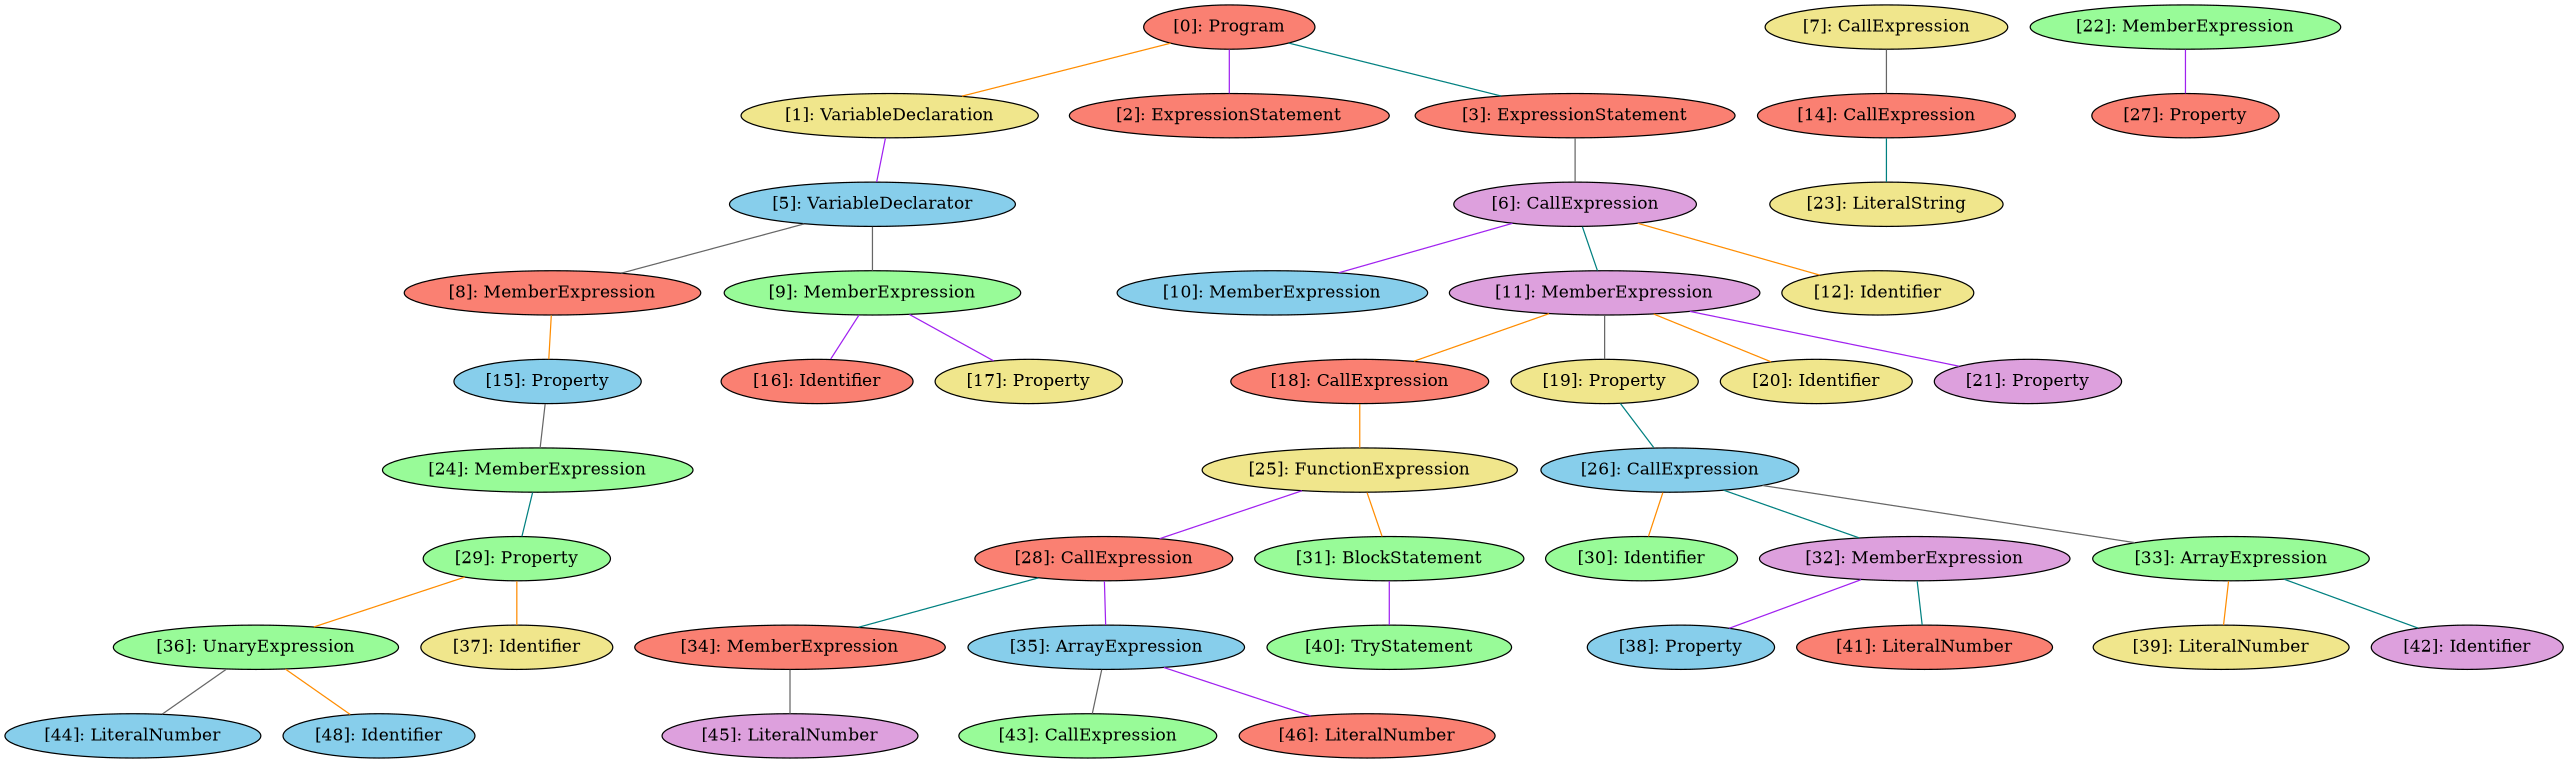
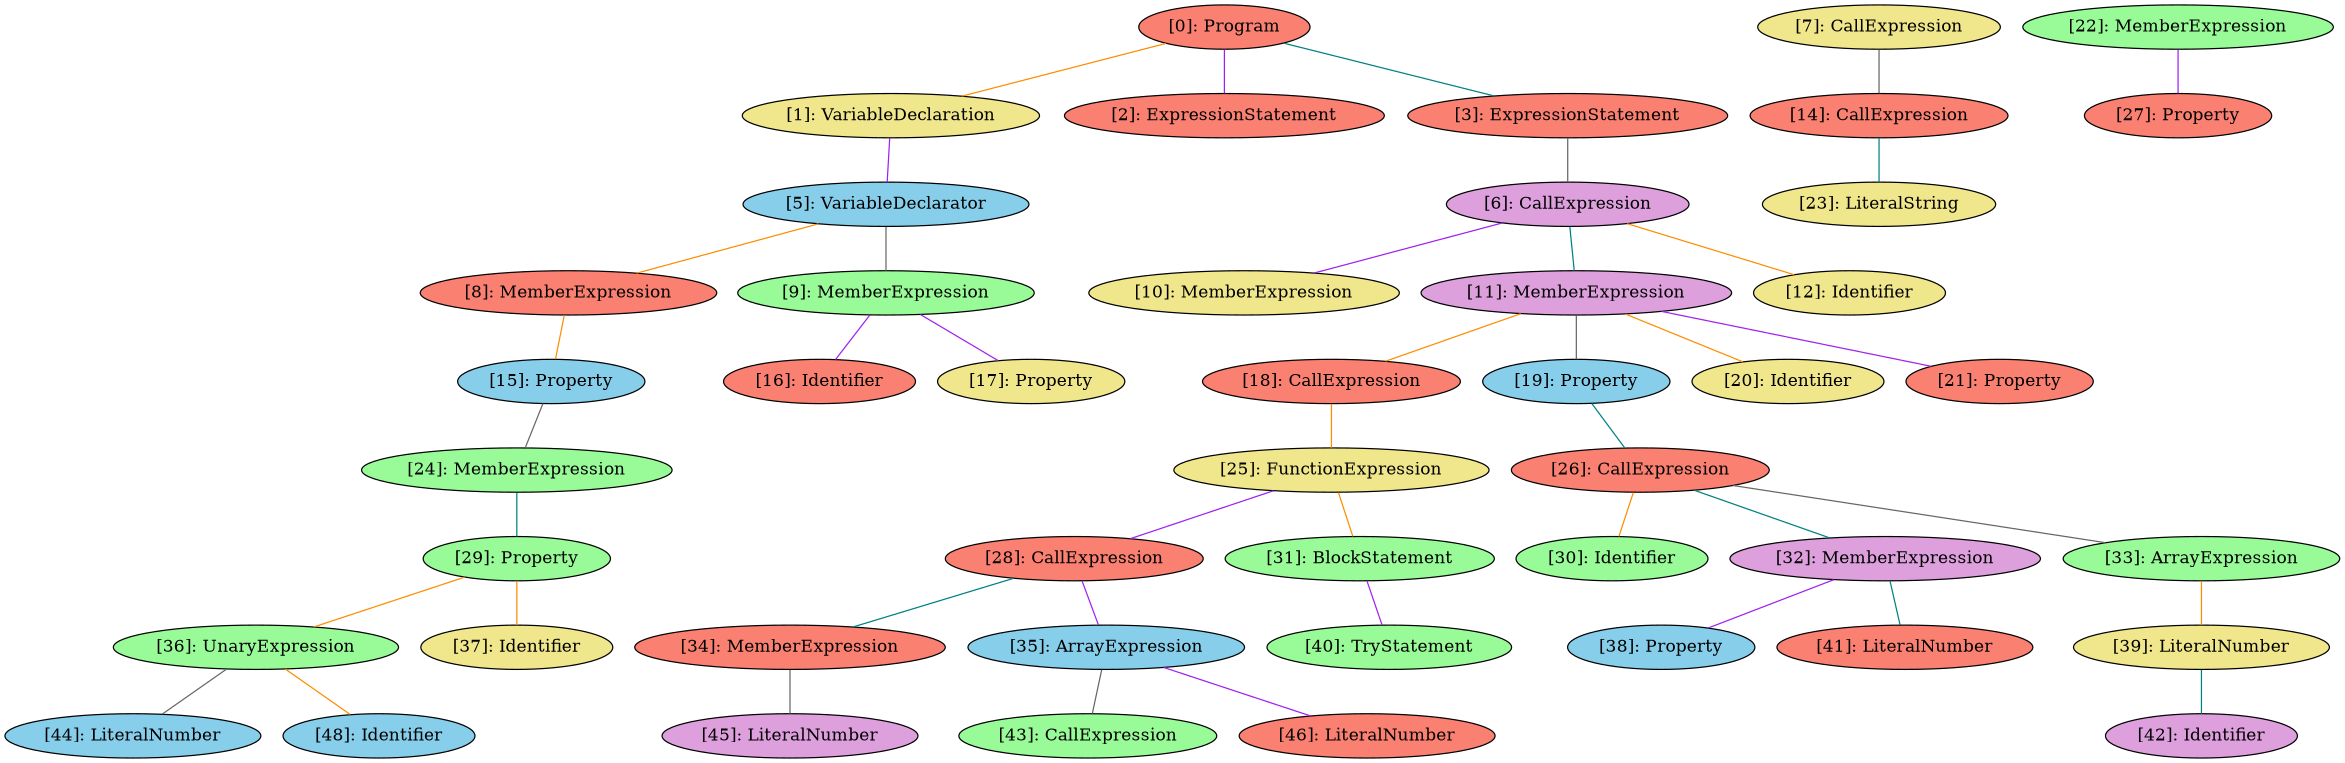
(713, 249) -> (727, 249)
(1272, 293) -> (1244, 293)
(1605, 381) -> (1576, 381)
(2028, 381) -> (2000, 381)
(1670, 470) -> (1640, 470)
(2351, 604) -> (2201, 692)
